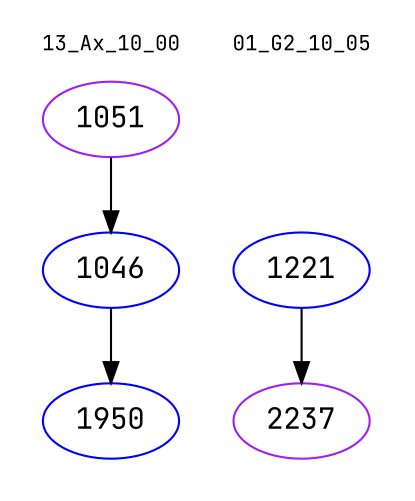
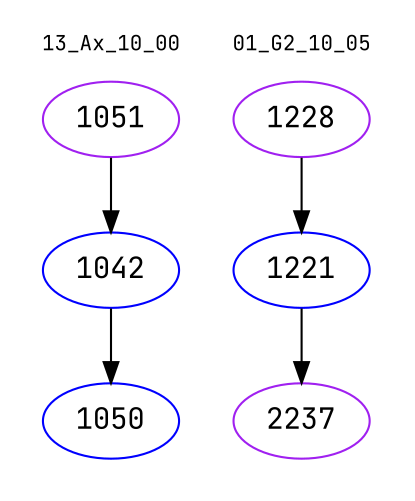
none -> (302, 119)
(111, 270) -> (111, 270)
(111, 421) -> (111, 421)
